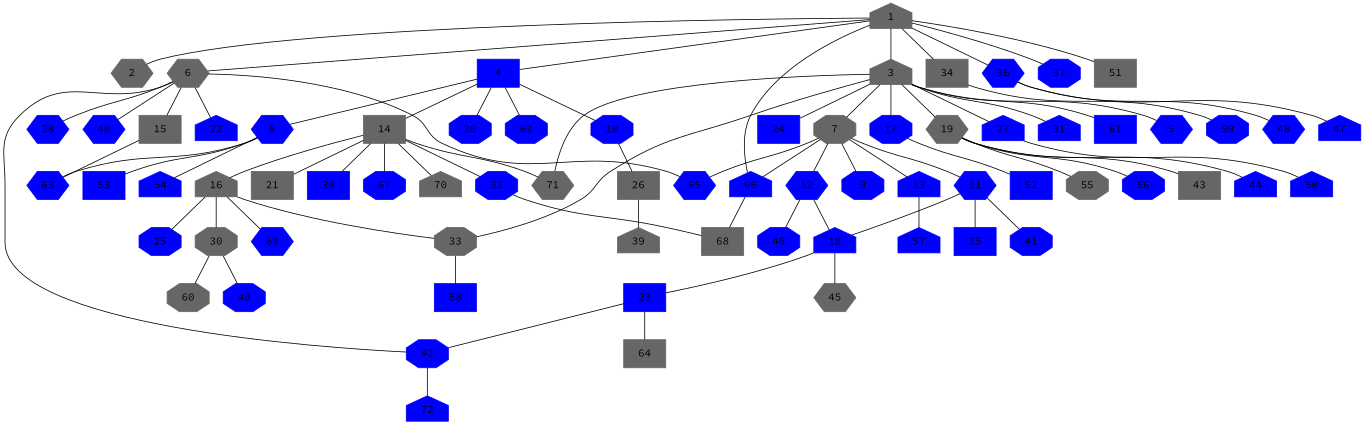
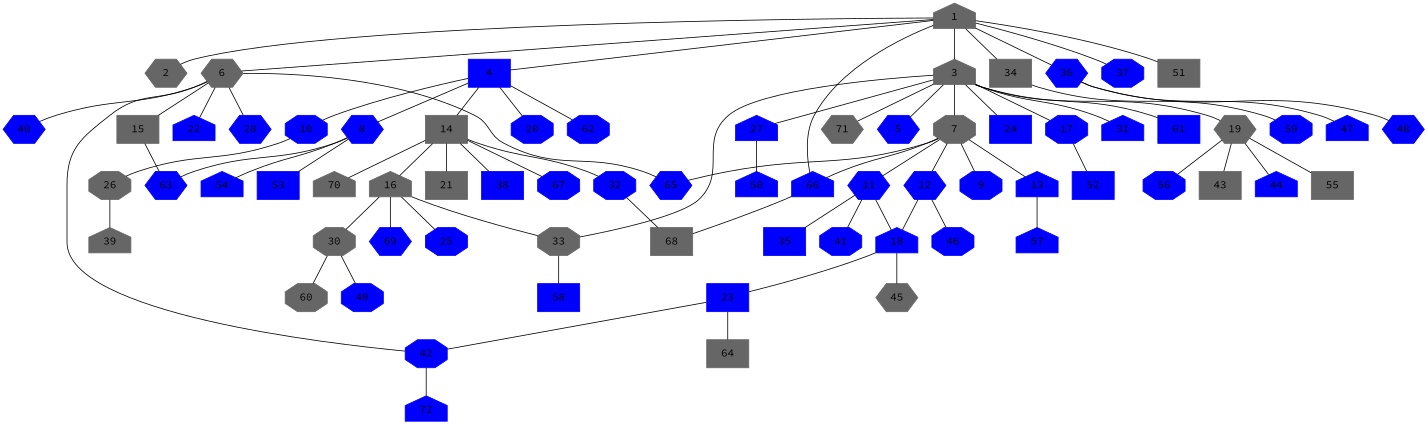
(455, 154) -> none
(638, 185) -> (110, 185)
(1087, 185) -> (1332, 185)
